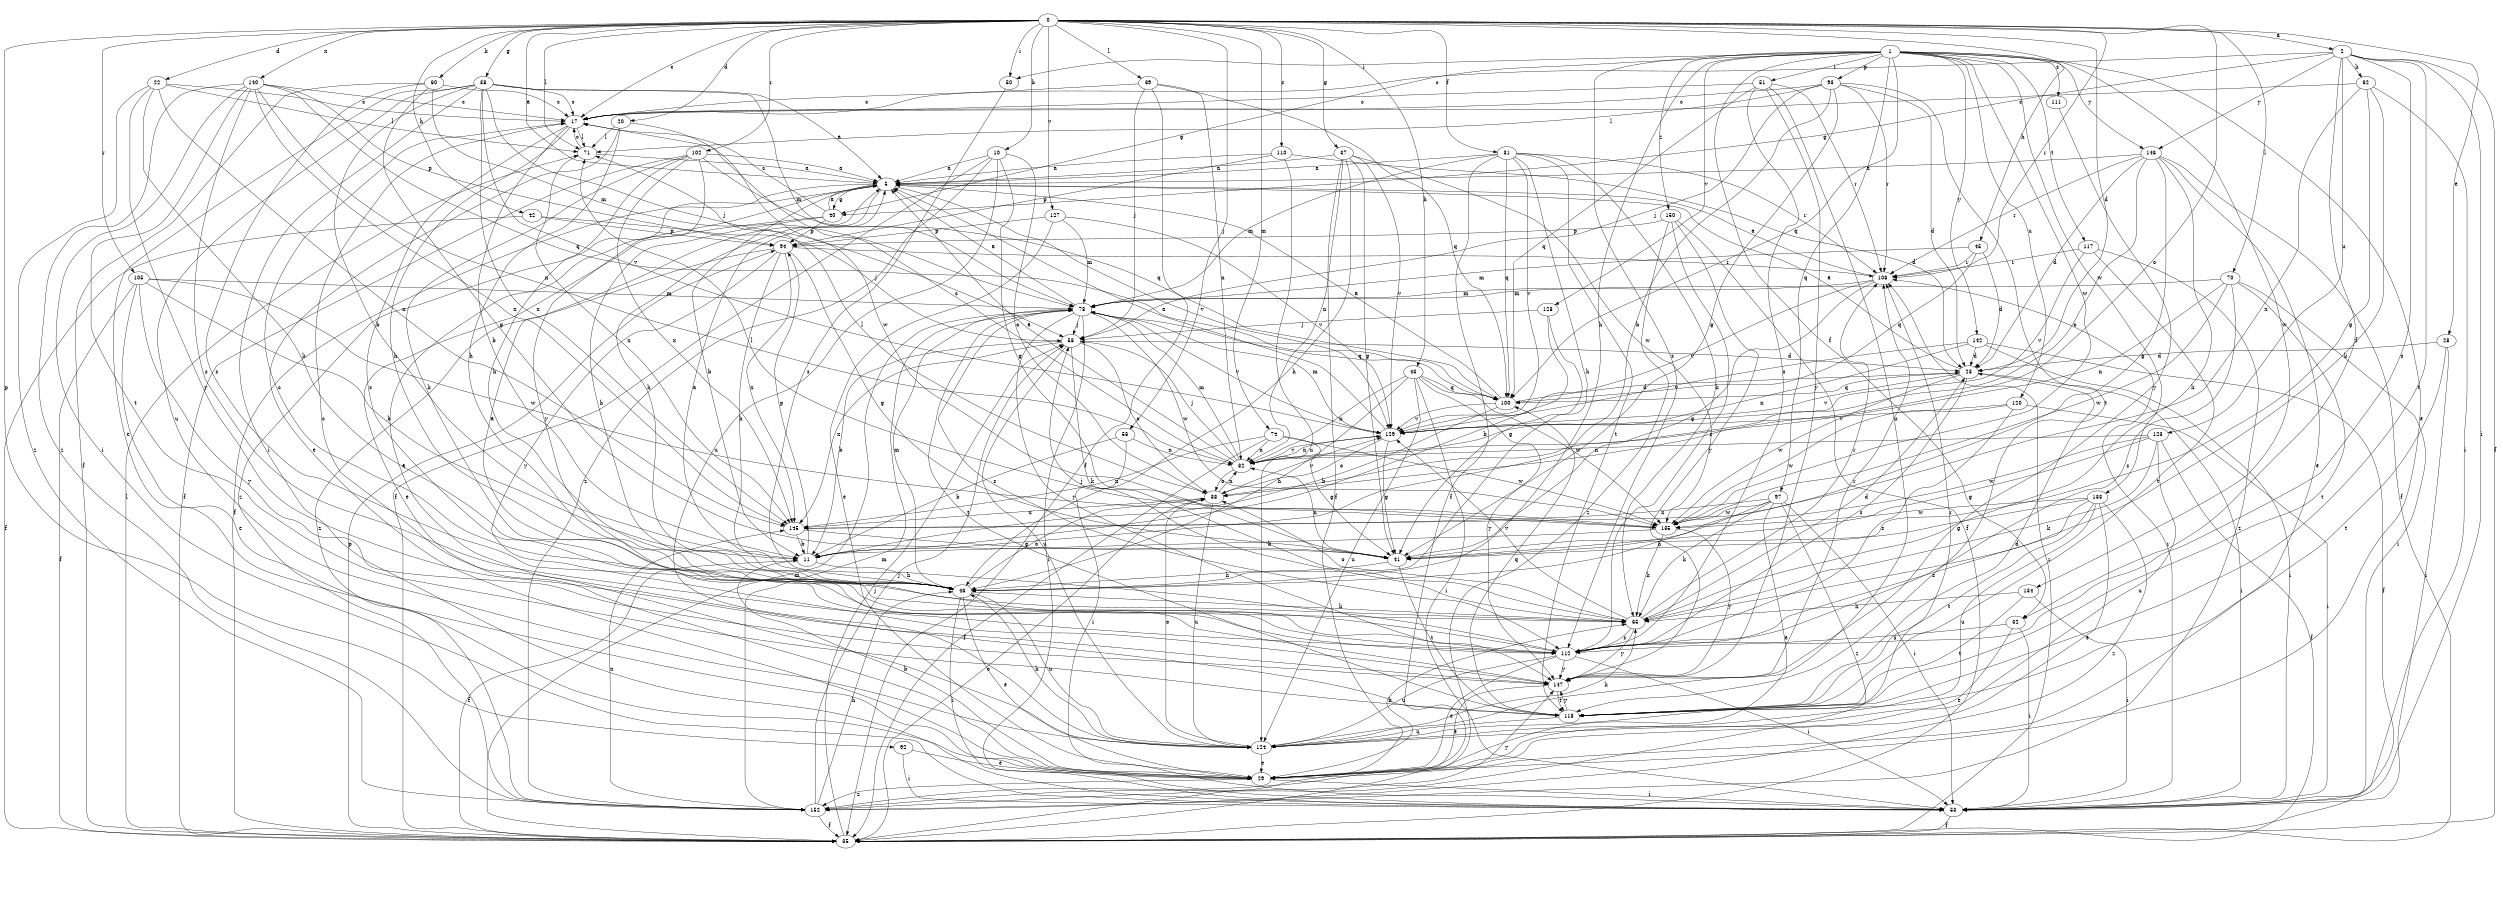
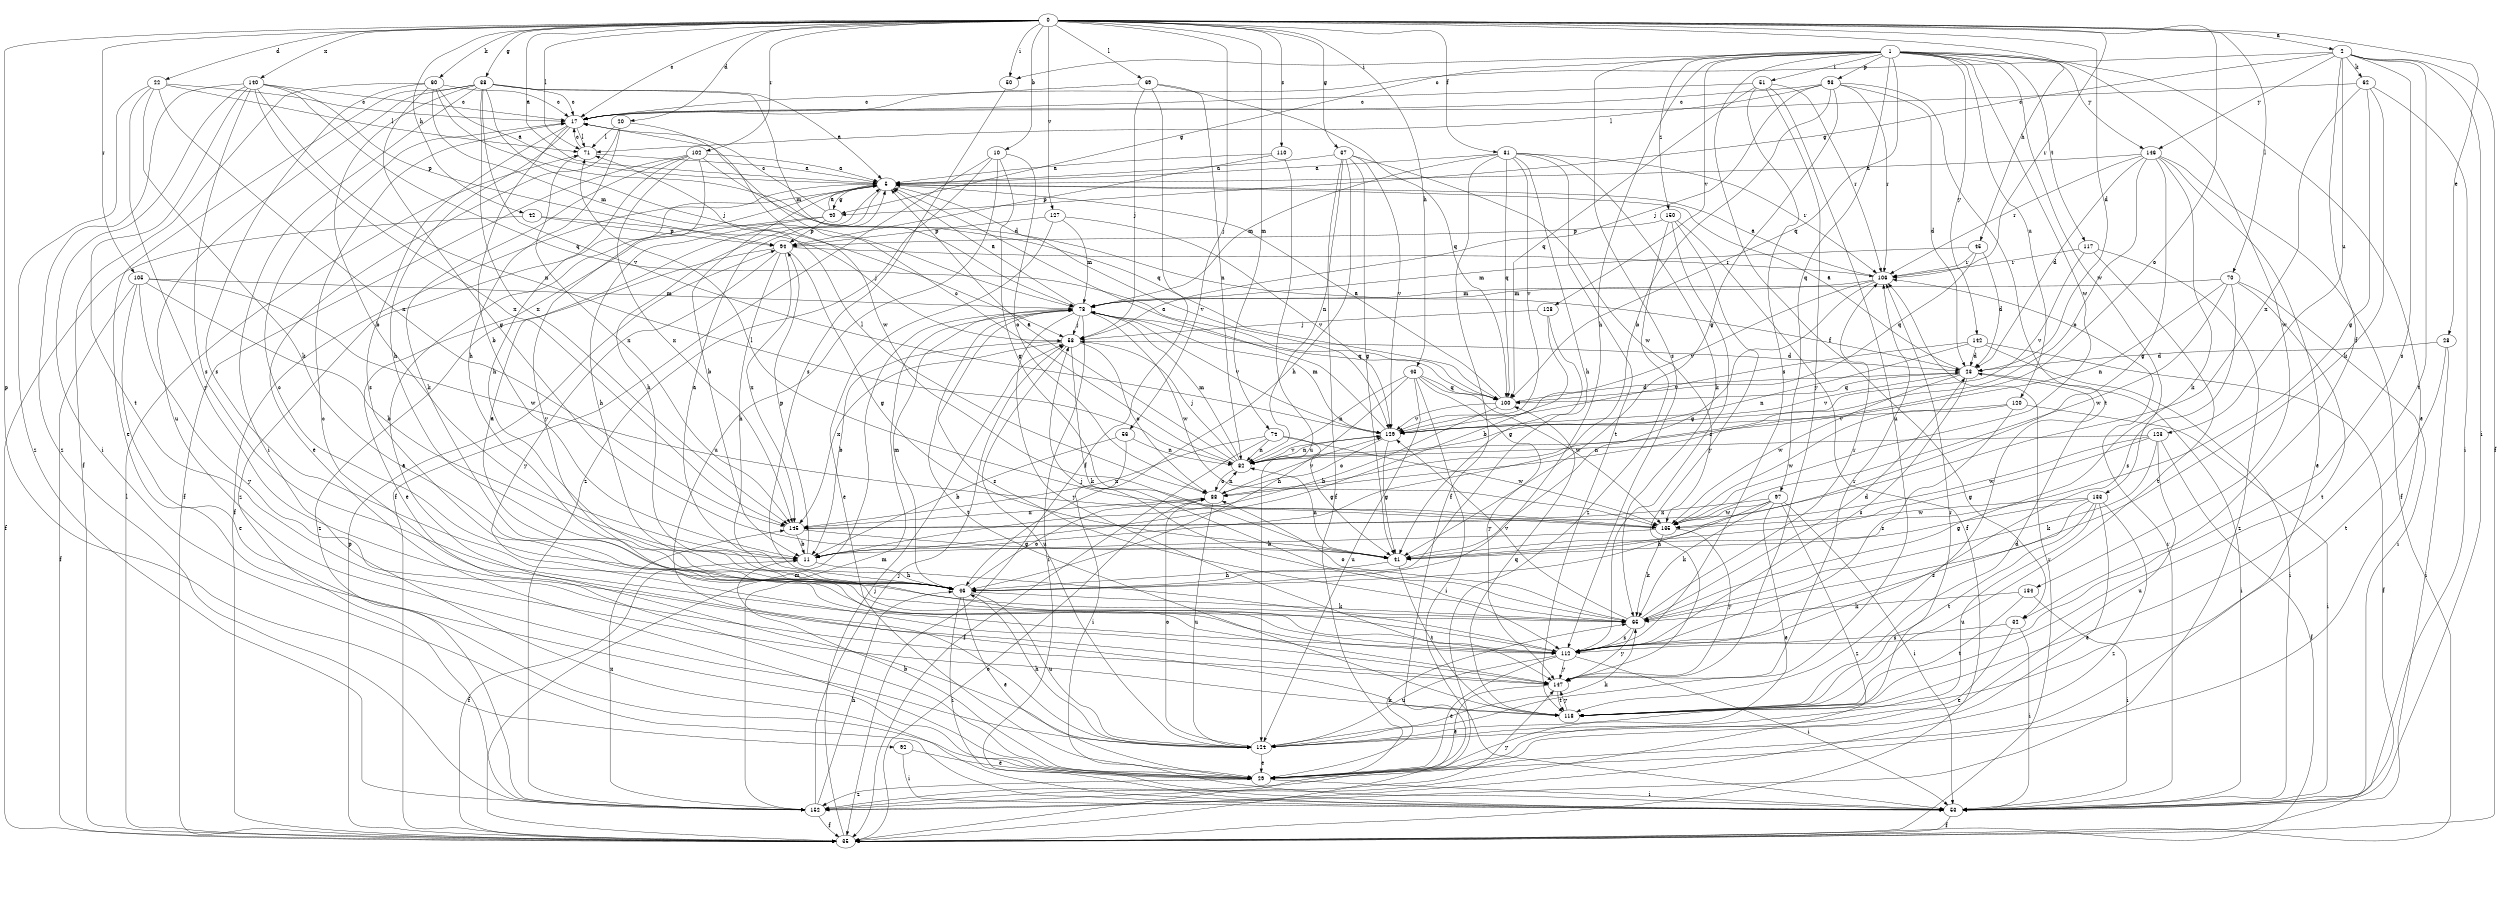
(2057, 102) -> none
(943, 167) -> (679, 175)
(1648, 193) -> (1178, 274)
(1417, 729) -> none
